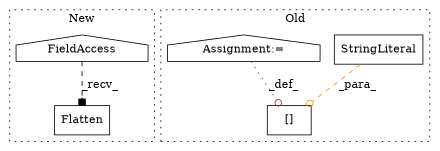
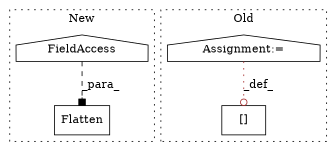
(379, 50) -> none
(100, 85) -> (101, 85)
